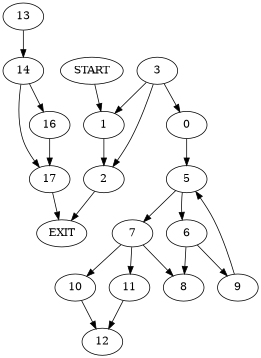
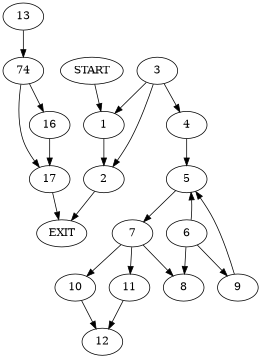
(23, 71) -> (23, 71)
(187, 125) -> (187, 125)
(182, 202) -> (192, 210)
